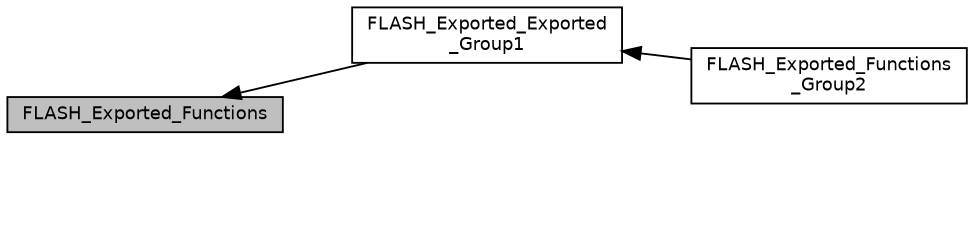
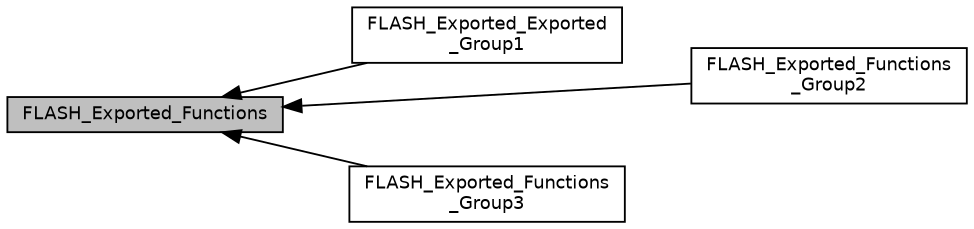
(666, 56) -> (497, 95)
none -> (487, 194)
